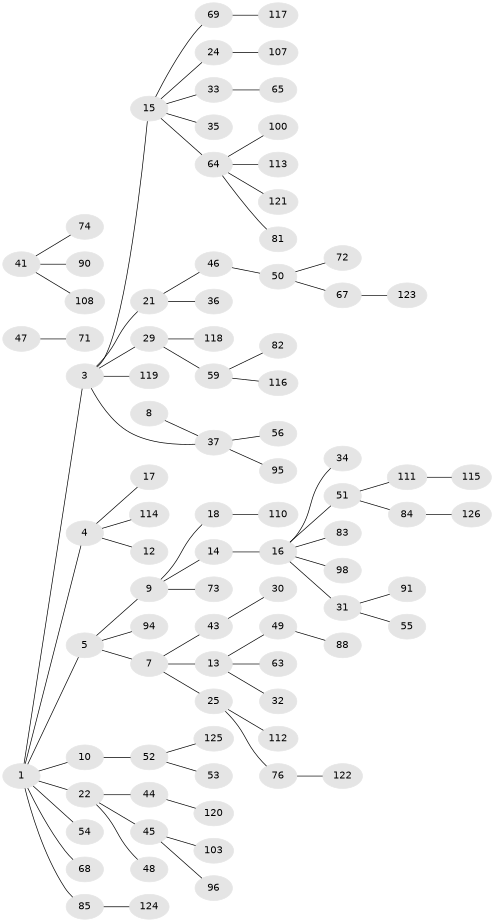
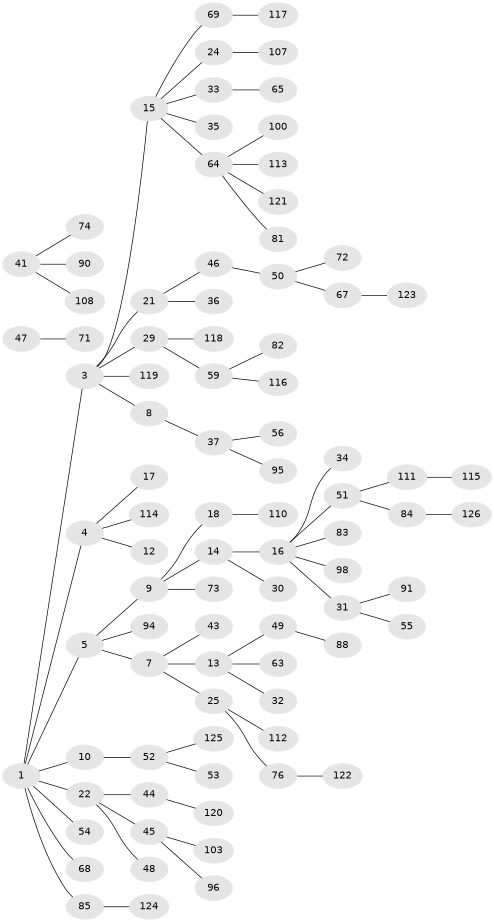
(133, 434) -> (117, 395)
(246, 608) -> (246, 571)
